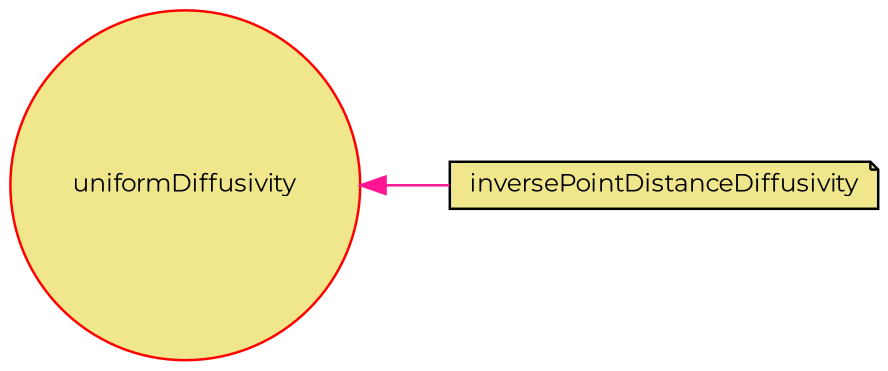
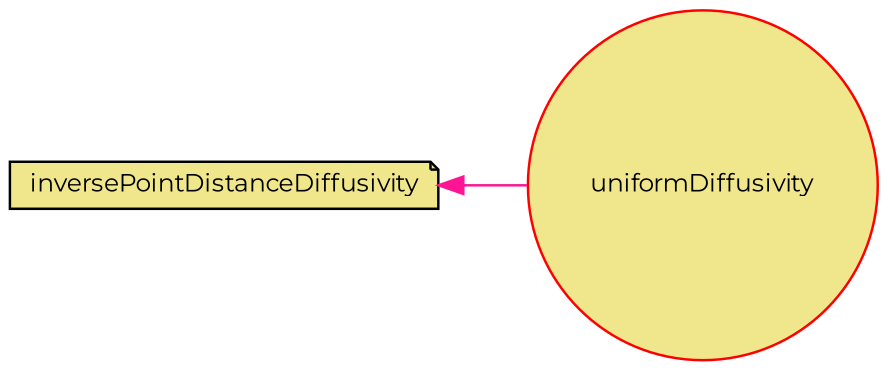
(418, 185) -> (495, 185)
